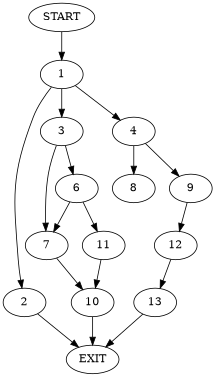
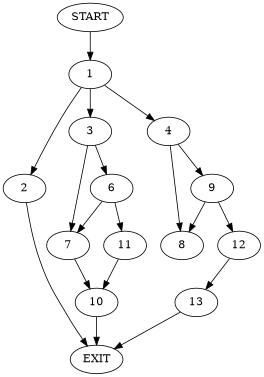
none -> (199, 213)
